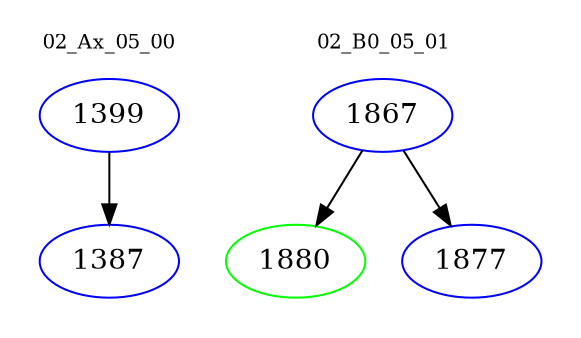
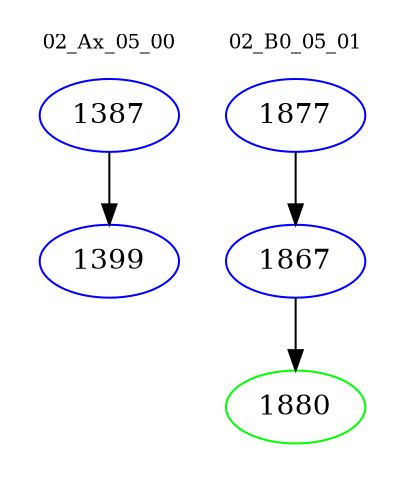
(109, 178) -> (109, 178)
(422, 179) -> (296, 178)
